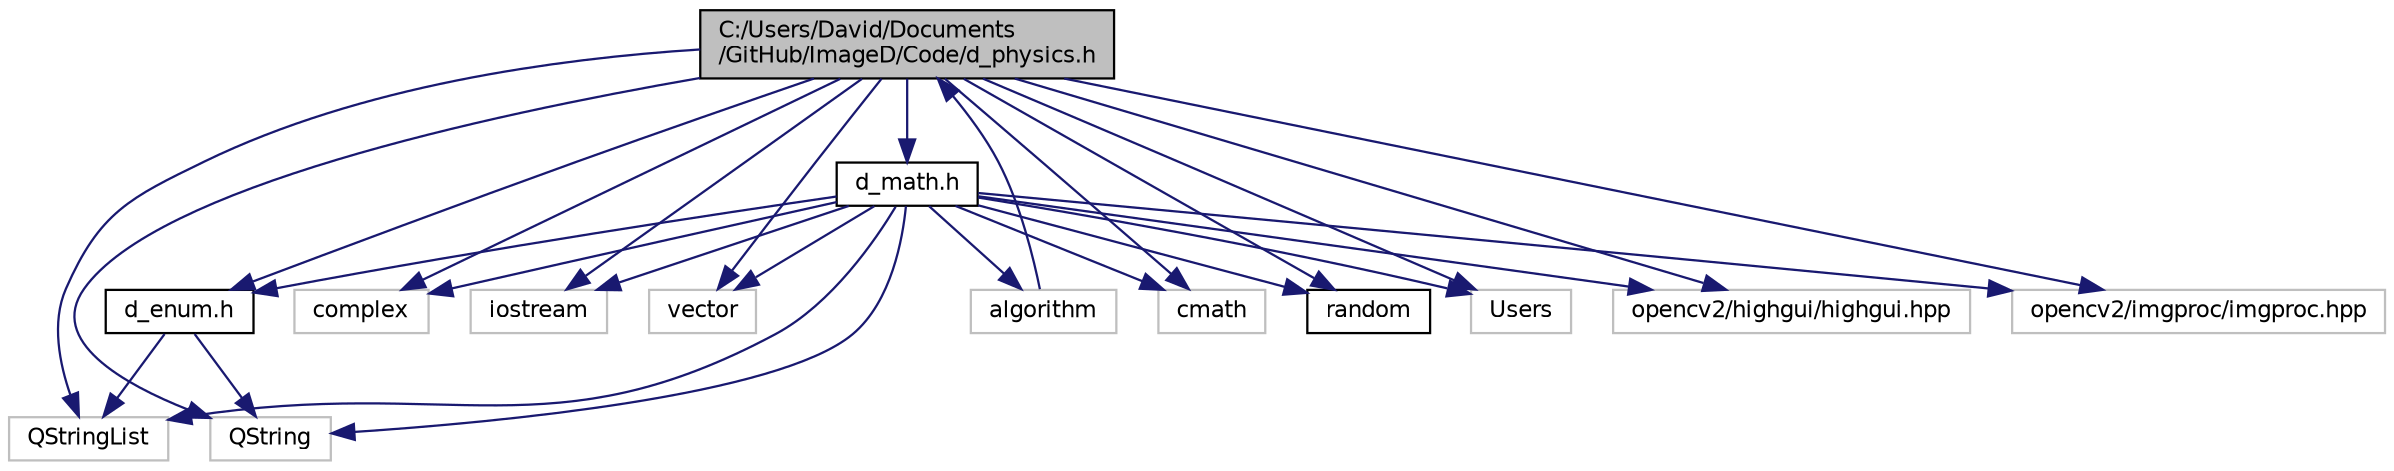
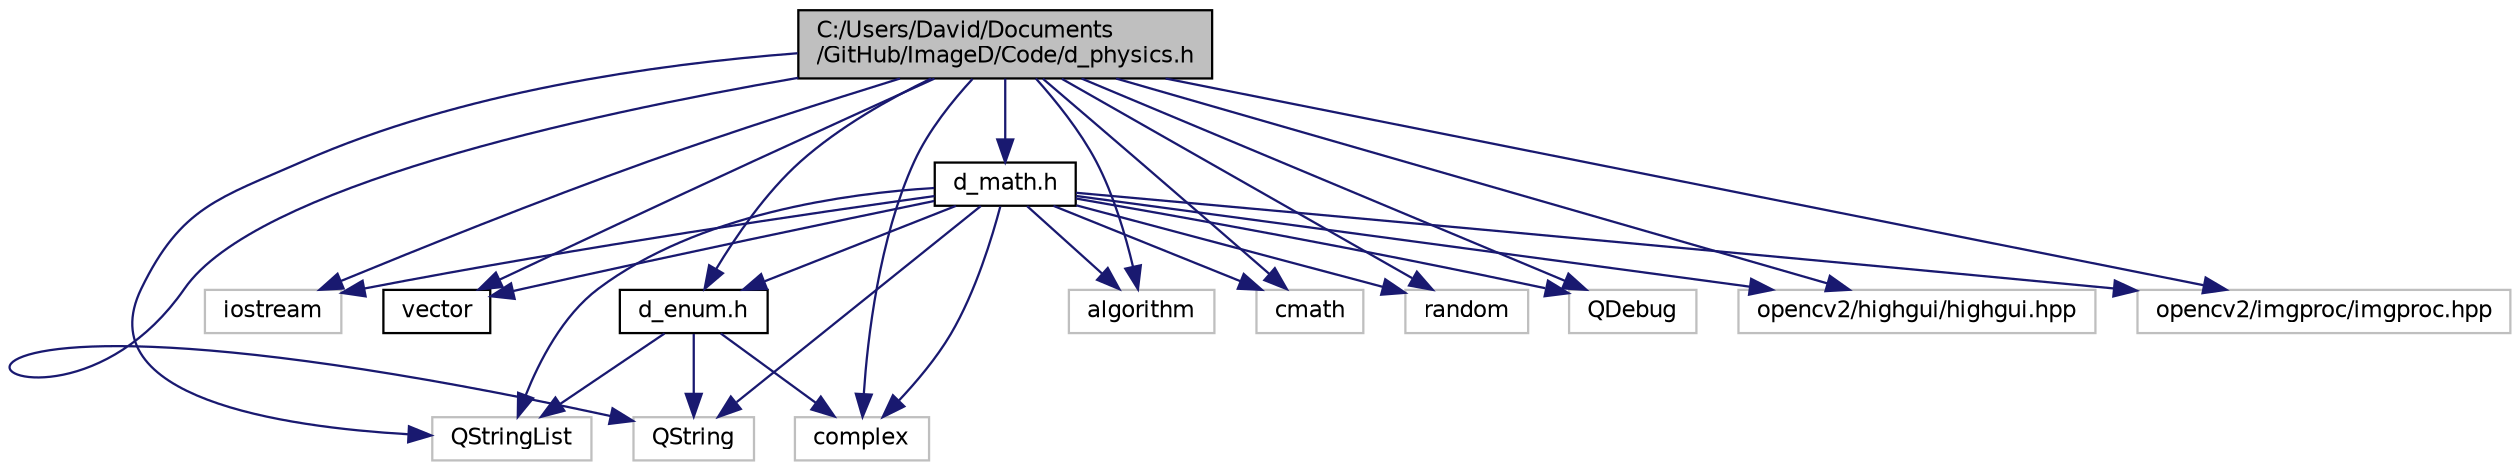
(1008, 181) -> (1098, 165)
(703, 311) -> (437, 311)
(1369, 311) -> (1467, 311)
(1521, 311) -> (1633, 311)
none -> (761, 363)
